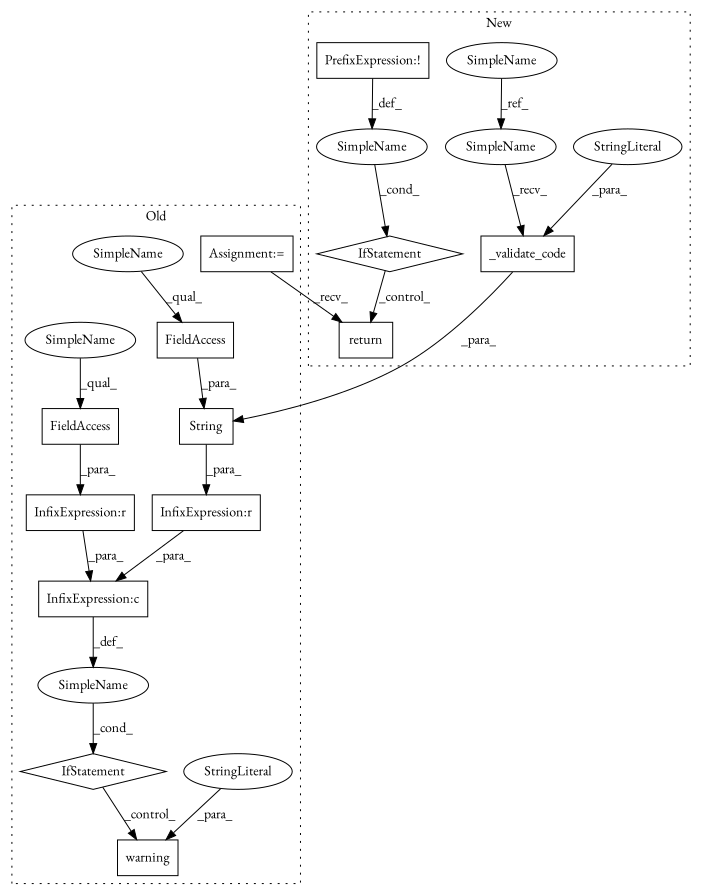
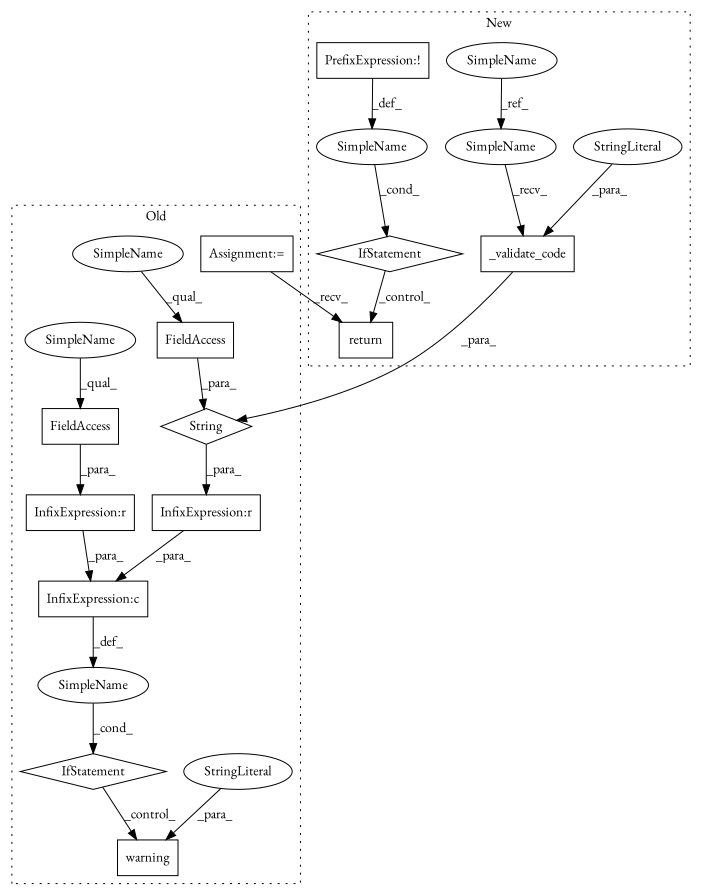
(206, 426) -> (206, 426)
